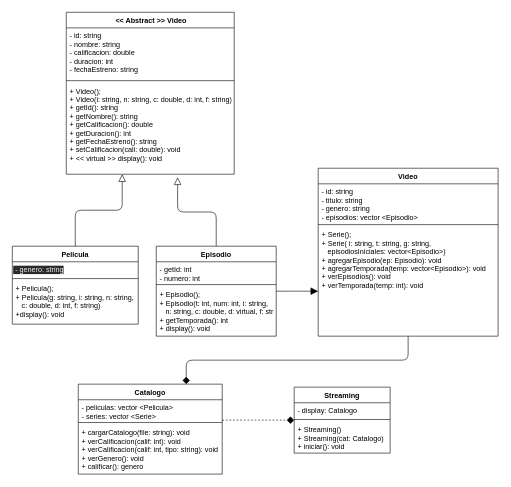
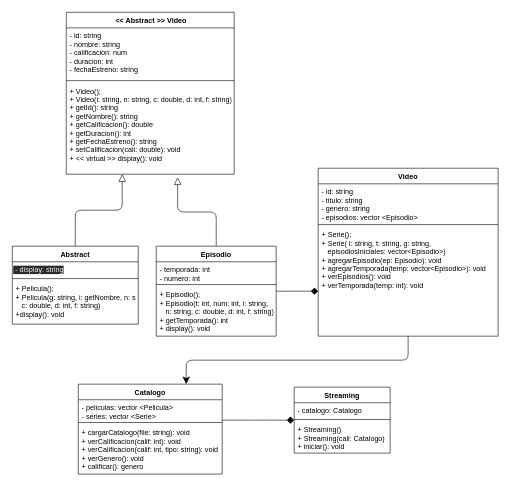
(89, 36) -> (89, 36)
(75, 254) -> (75, 254)
(42, 270) -> (42, 270)
(180, 270) -> (188, 270)
(37, 289) -> (37, 289)
(310, 291) -> (310, 291)
(182, 295) -> (182, 295)
(186, 376) -> (186, 377)
(330, 411) -> (333, 411)
(255, 420) -> (255, 420)
(322, 430) -> (322, 430)
